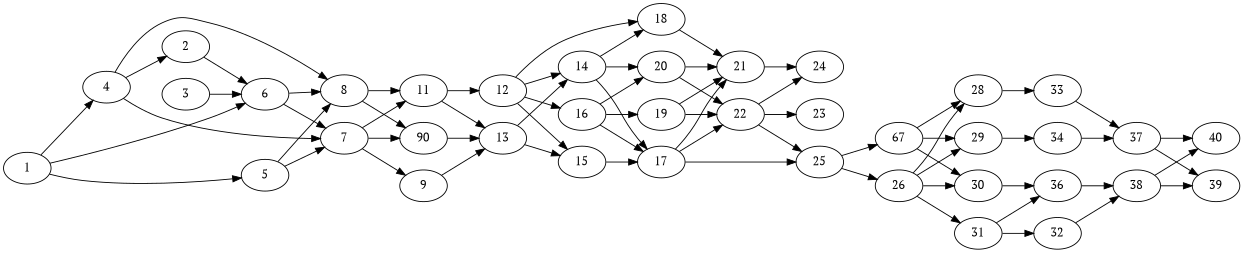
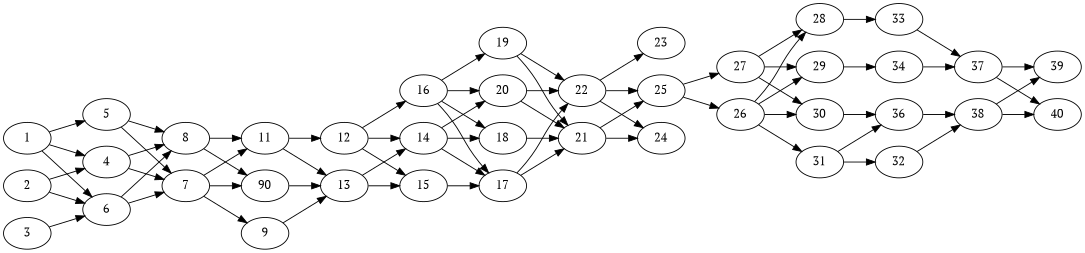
(567, 39) -> (458, 111)
(142, 69) -> (61, 176)
(899, 138) -> (741, 67)
(736, 162) -> (616, 118)
